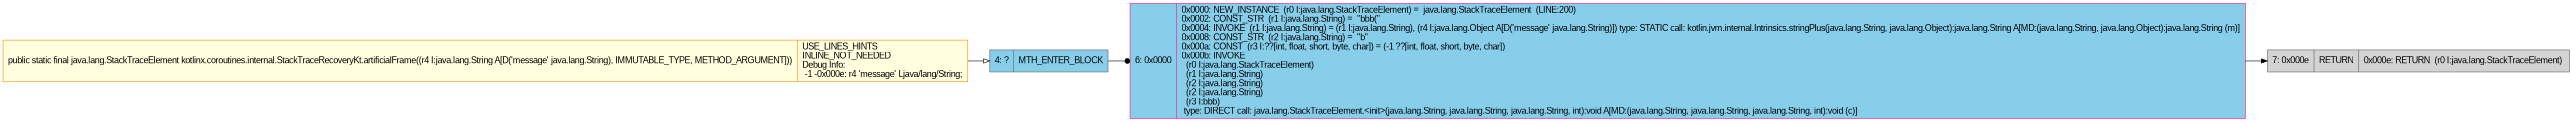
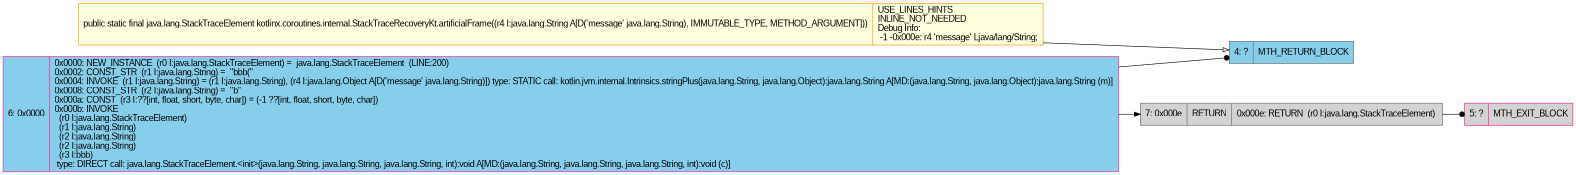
(1061, 61) -> (1303, 52)
(1116, 61) -> (1171, 63)
none -> (1519, 114)
